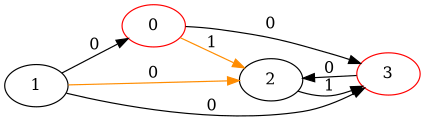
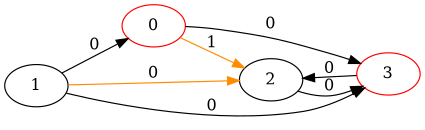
(330, 86) -> (330, 86)
